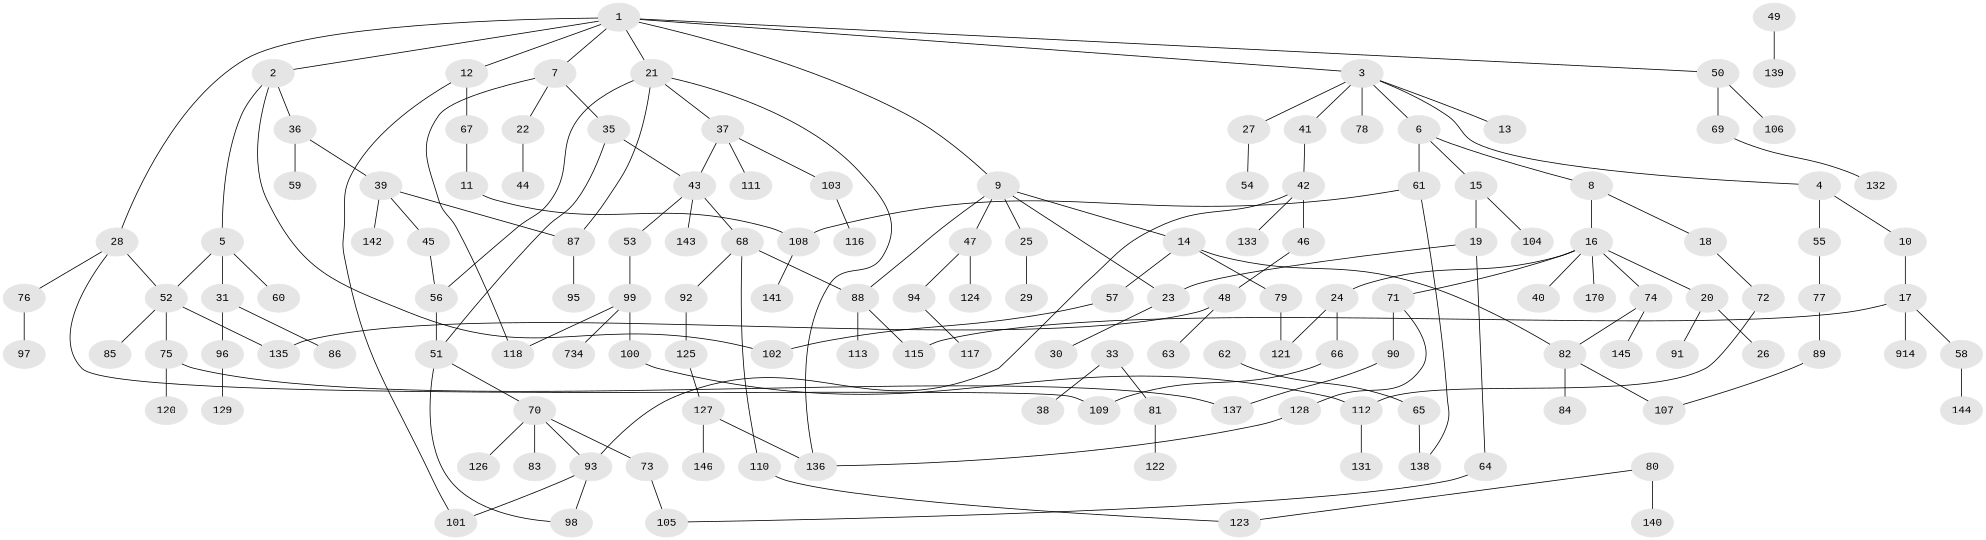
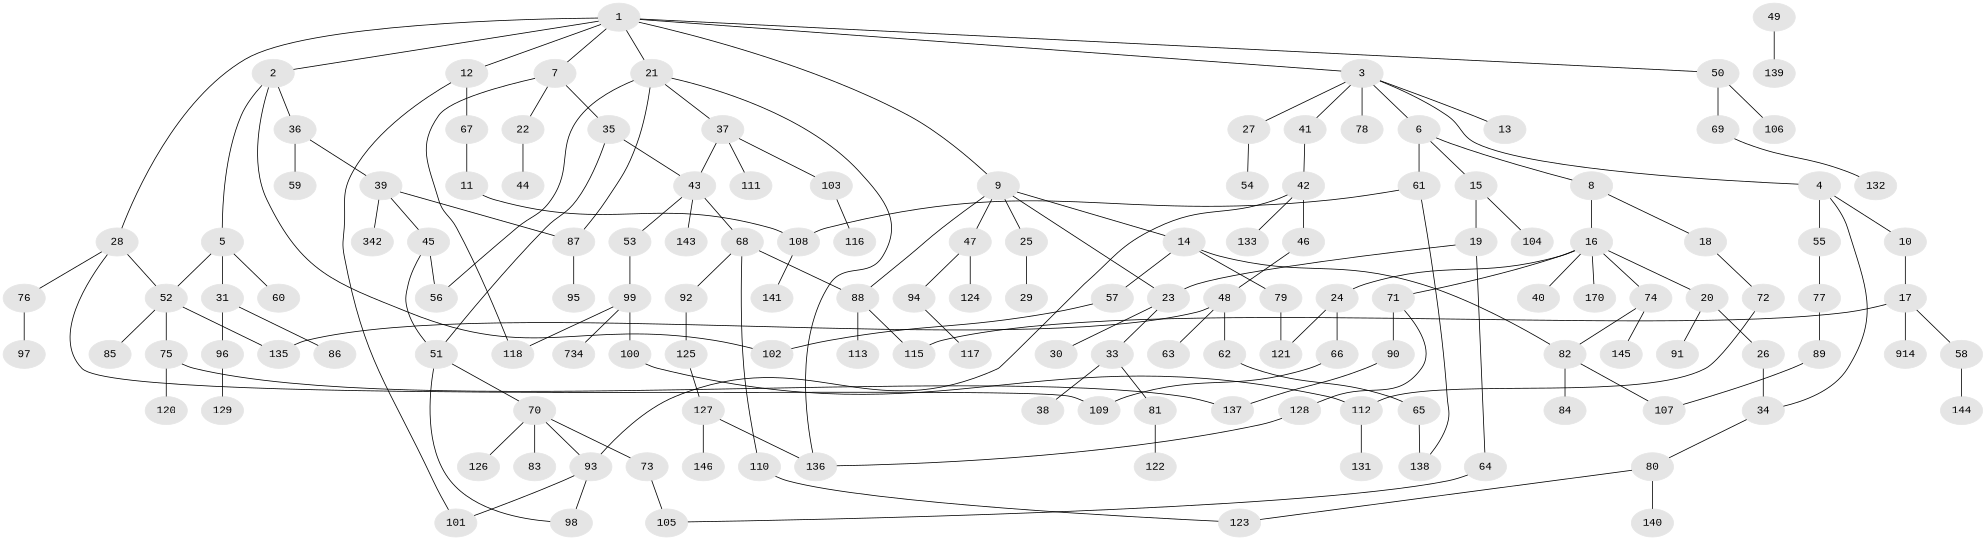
(372, 242) -> (372, 242)
none -> (1140, 326)
none -> (1225, 326)
(436, 331) -> (406, 300)
none -> (1763, 411)
